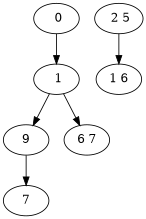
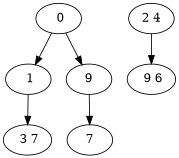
(119, 19) -> (151, 19)
(119, 79) -> (151, 79)
(43, 106) -> (72, 45)
(87, 140) -> (27, 140)
